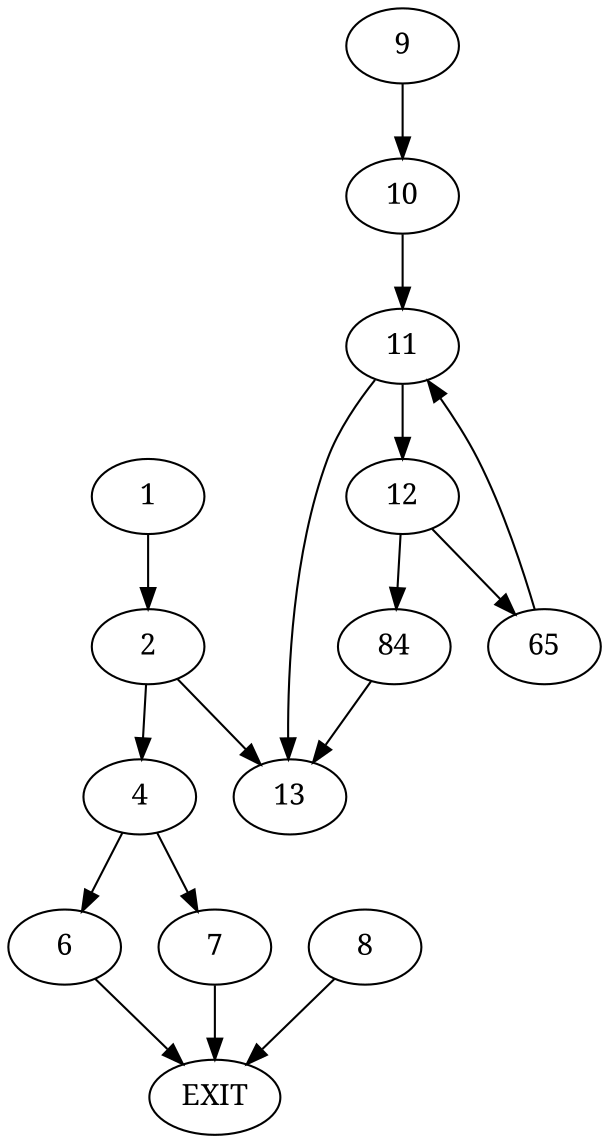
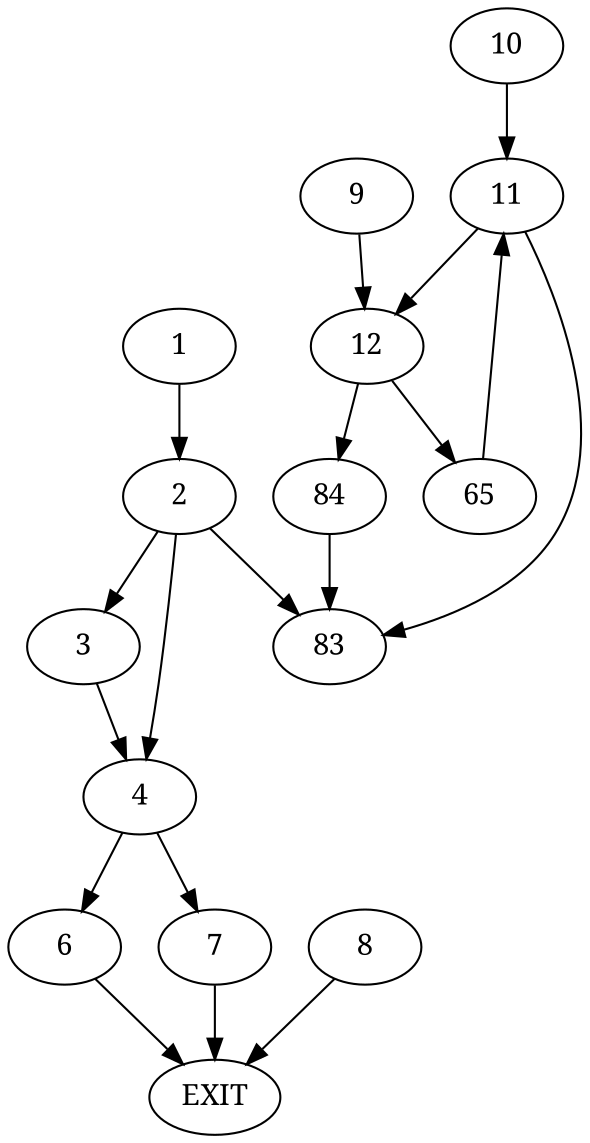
(403, 111) -> (361, 261)
none -> (83, 647)
(290, 797) -> (330, 647)
